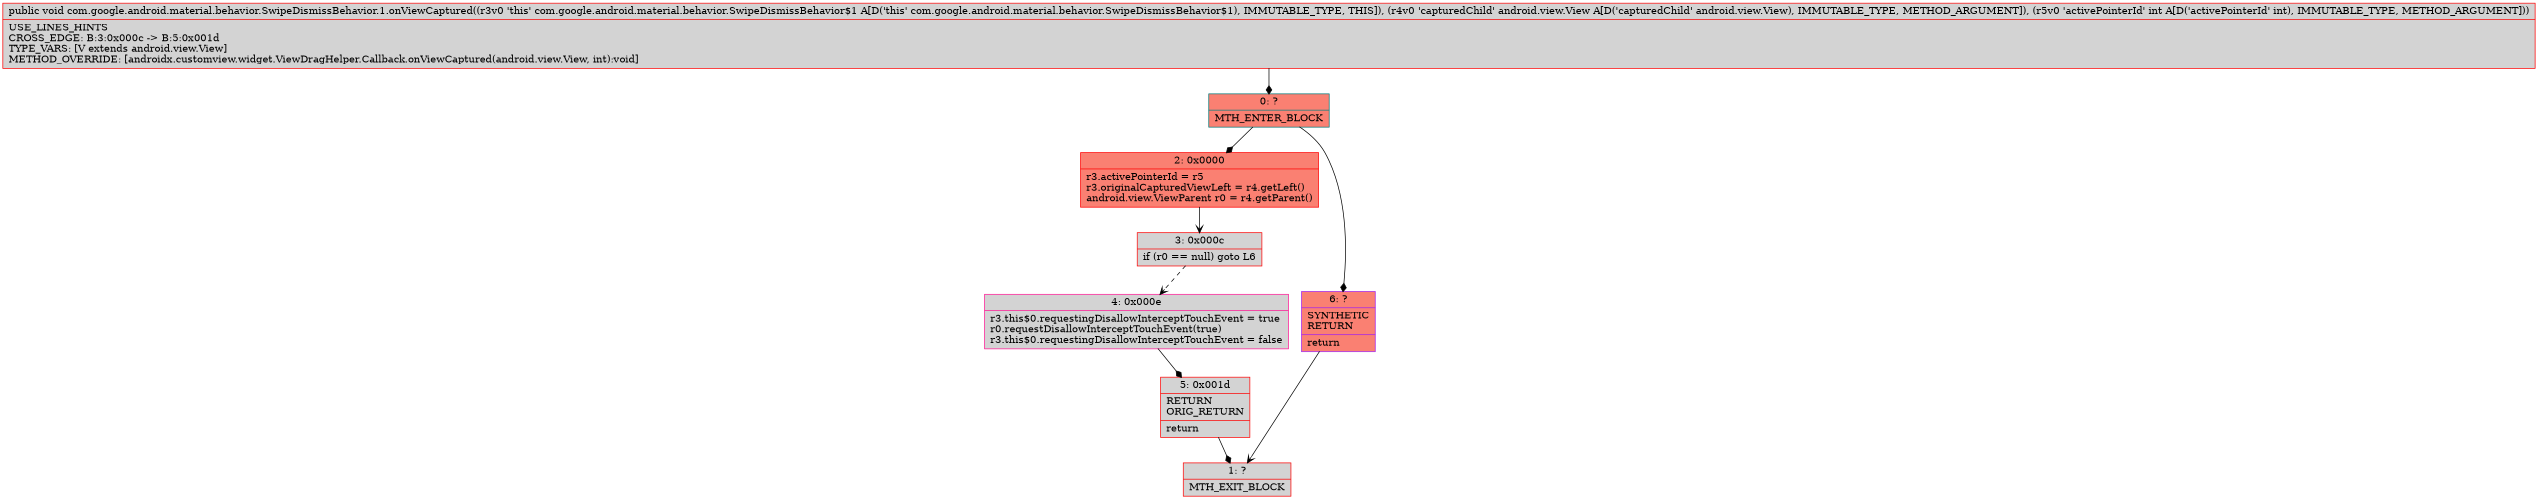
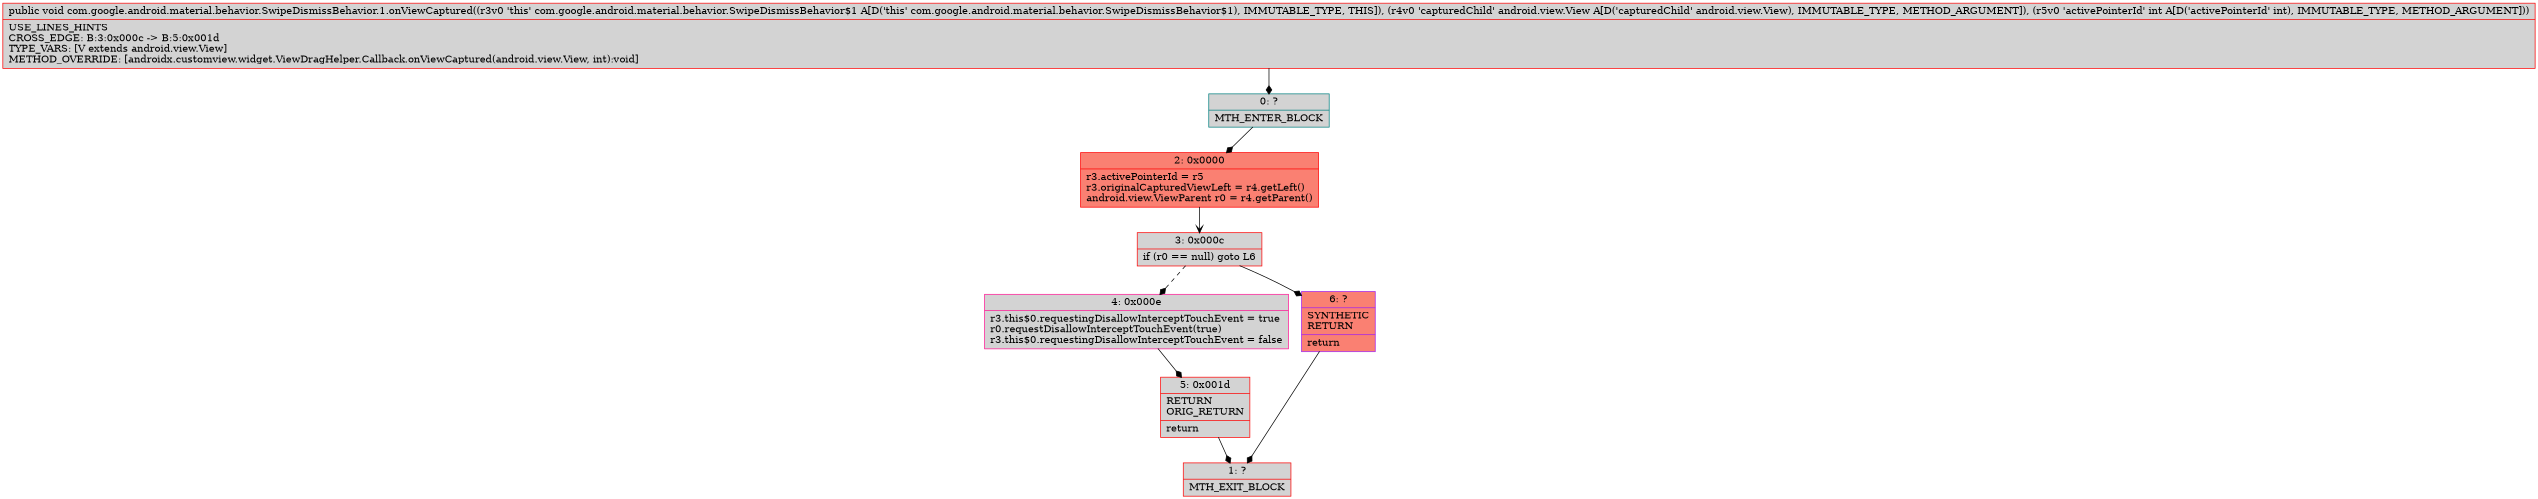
(1269, 110) -> (1269, 110)
(1341, 198) -> (1267, 278)
(1175, 278) -> (1175, 278)
(1285, 404) -> (1285, 404)
